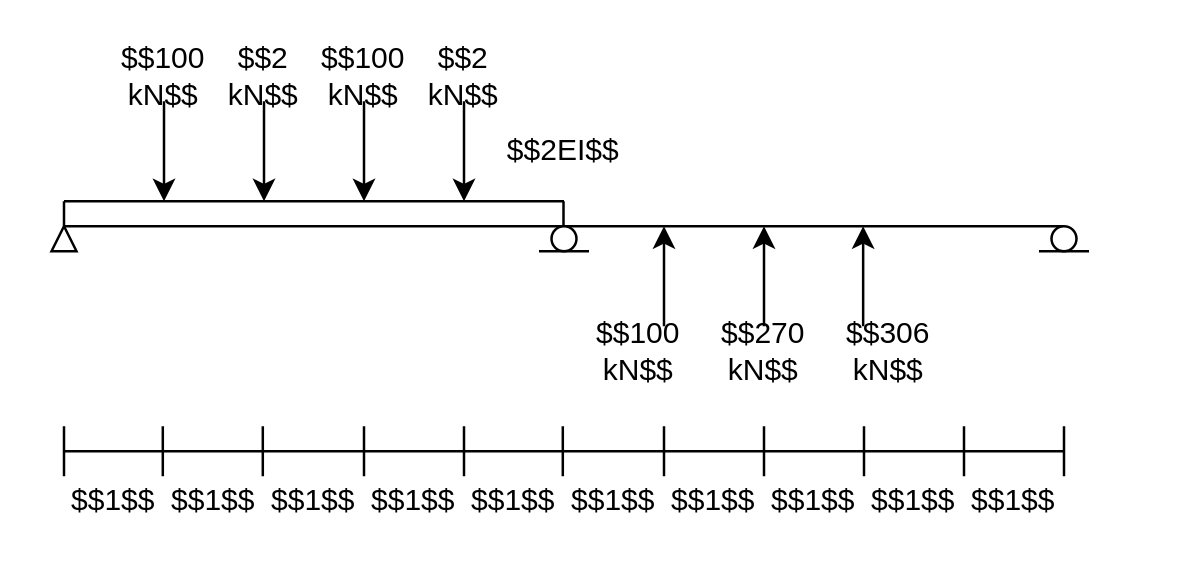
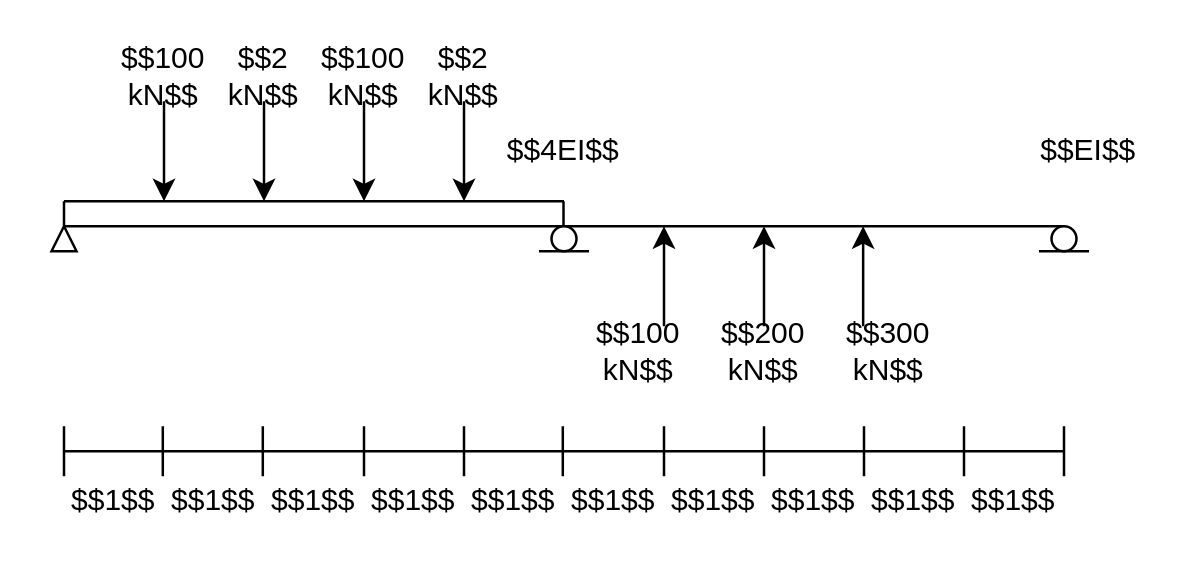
(564, 151) -> (564, 151)
none -> (1089, 151)
(764, 351) -> (764, 351)
(889, 351) -> (889, 351)
